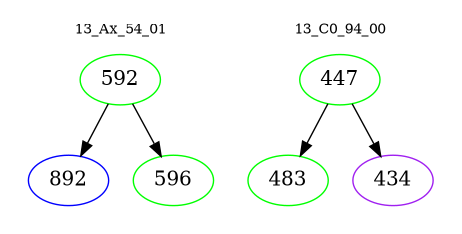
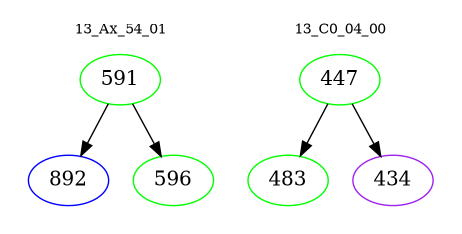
(341, 30) -> (341, 30)
(120, 80) -> (120, 80)
